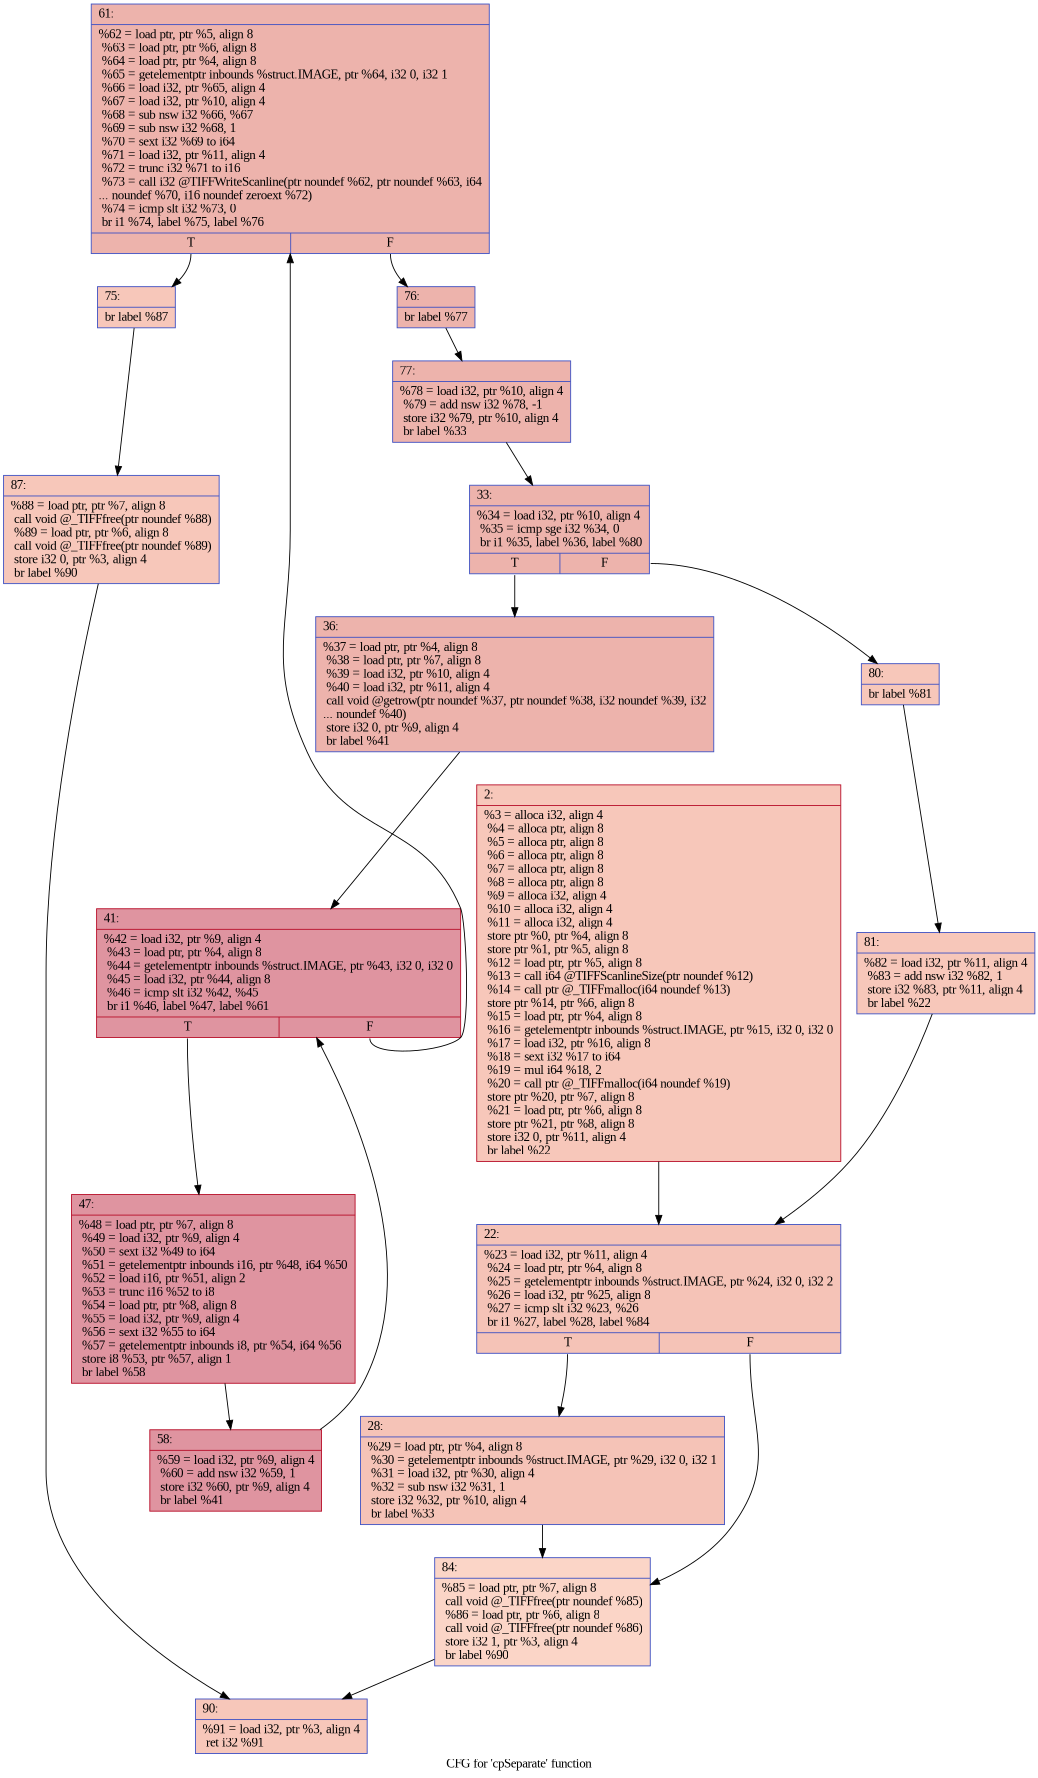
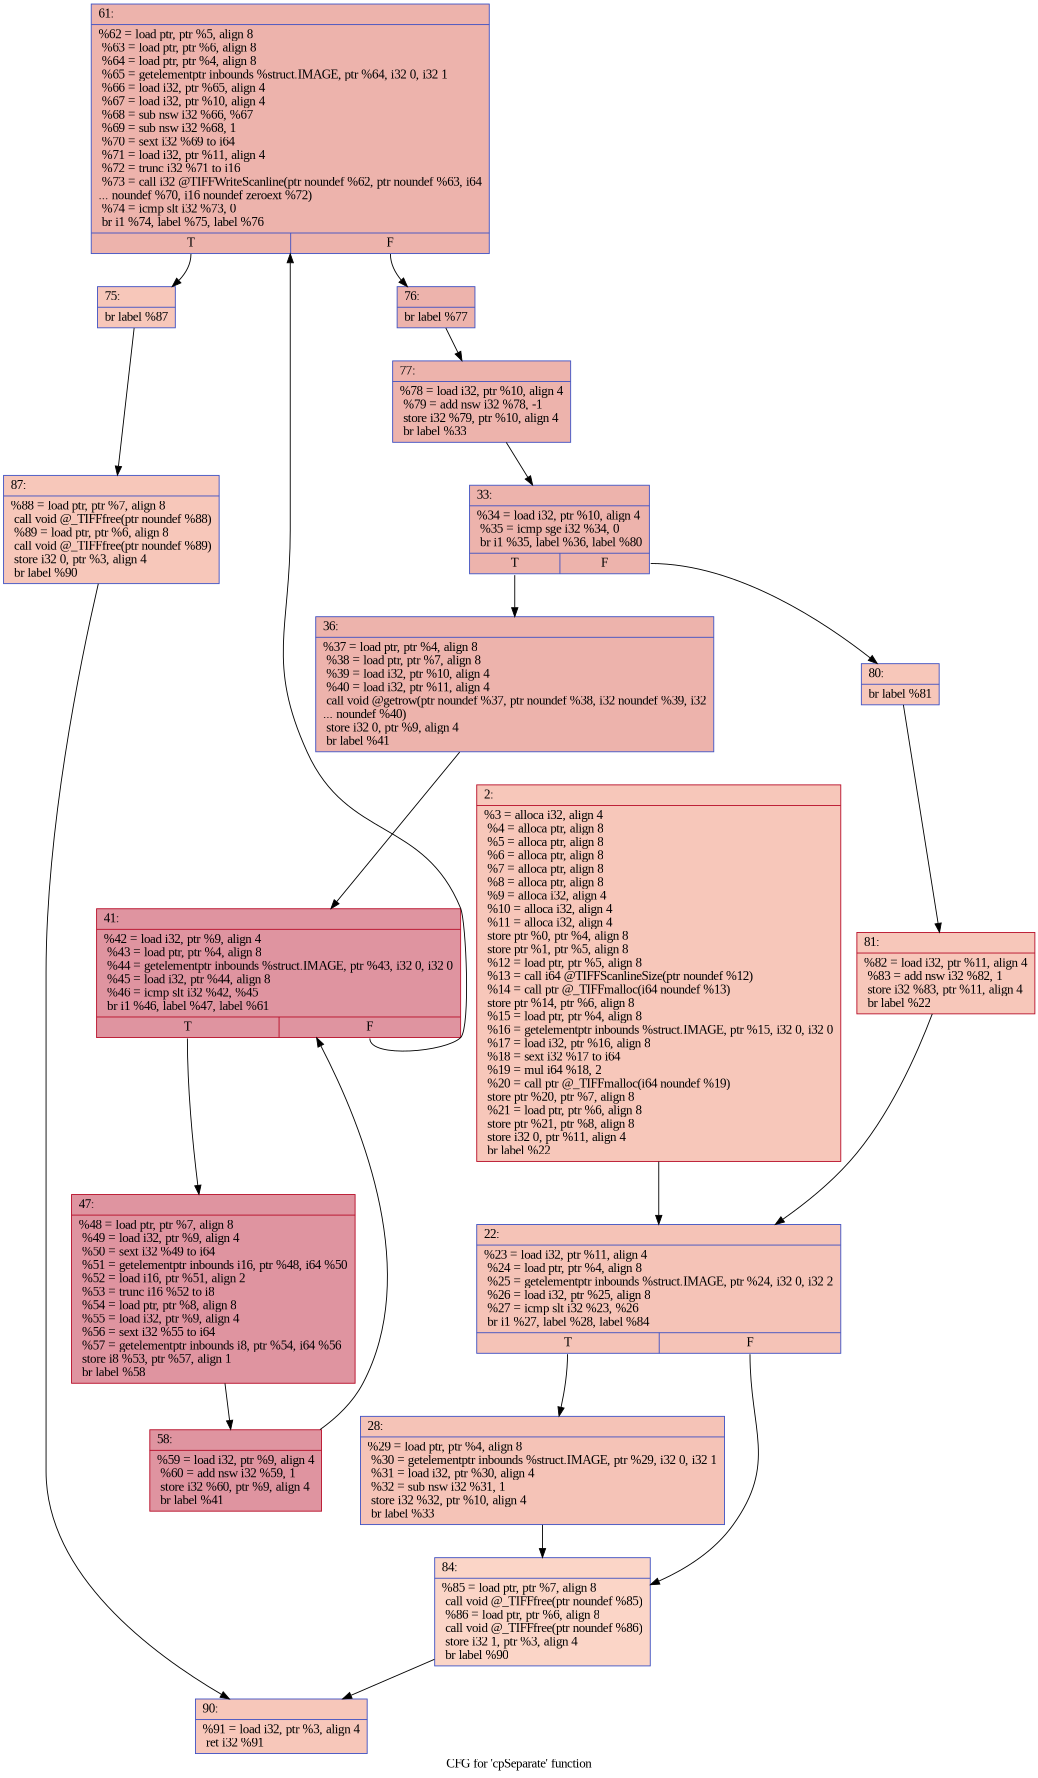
(946, 973) -> (946, 973)
